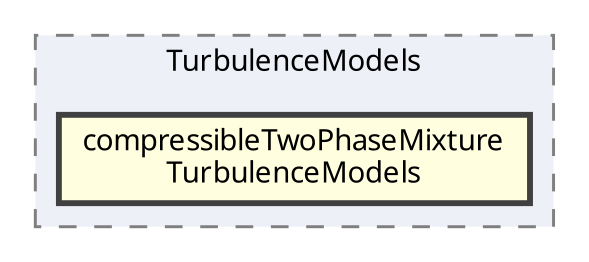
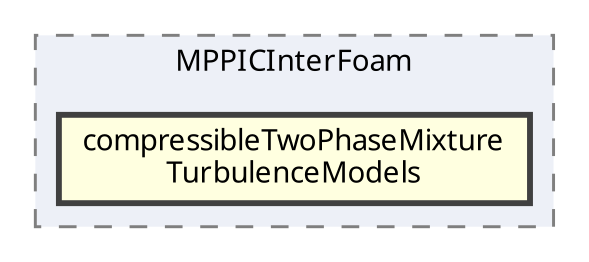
(294, 63) -> (294, 63)
